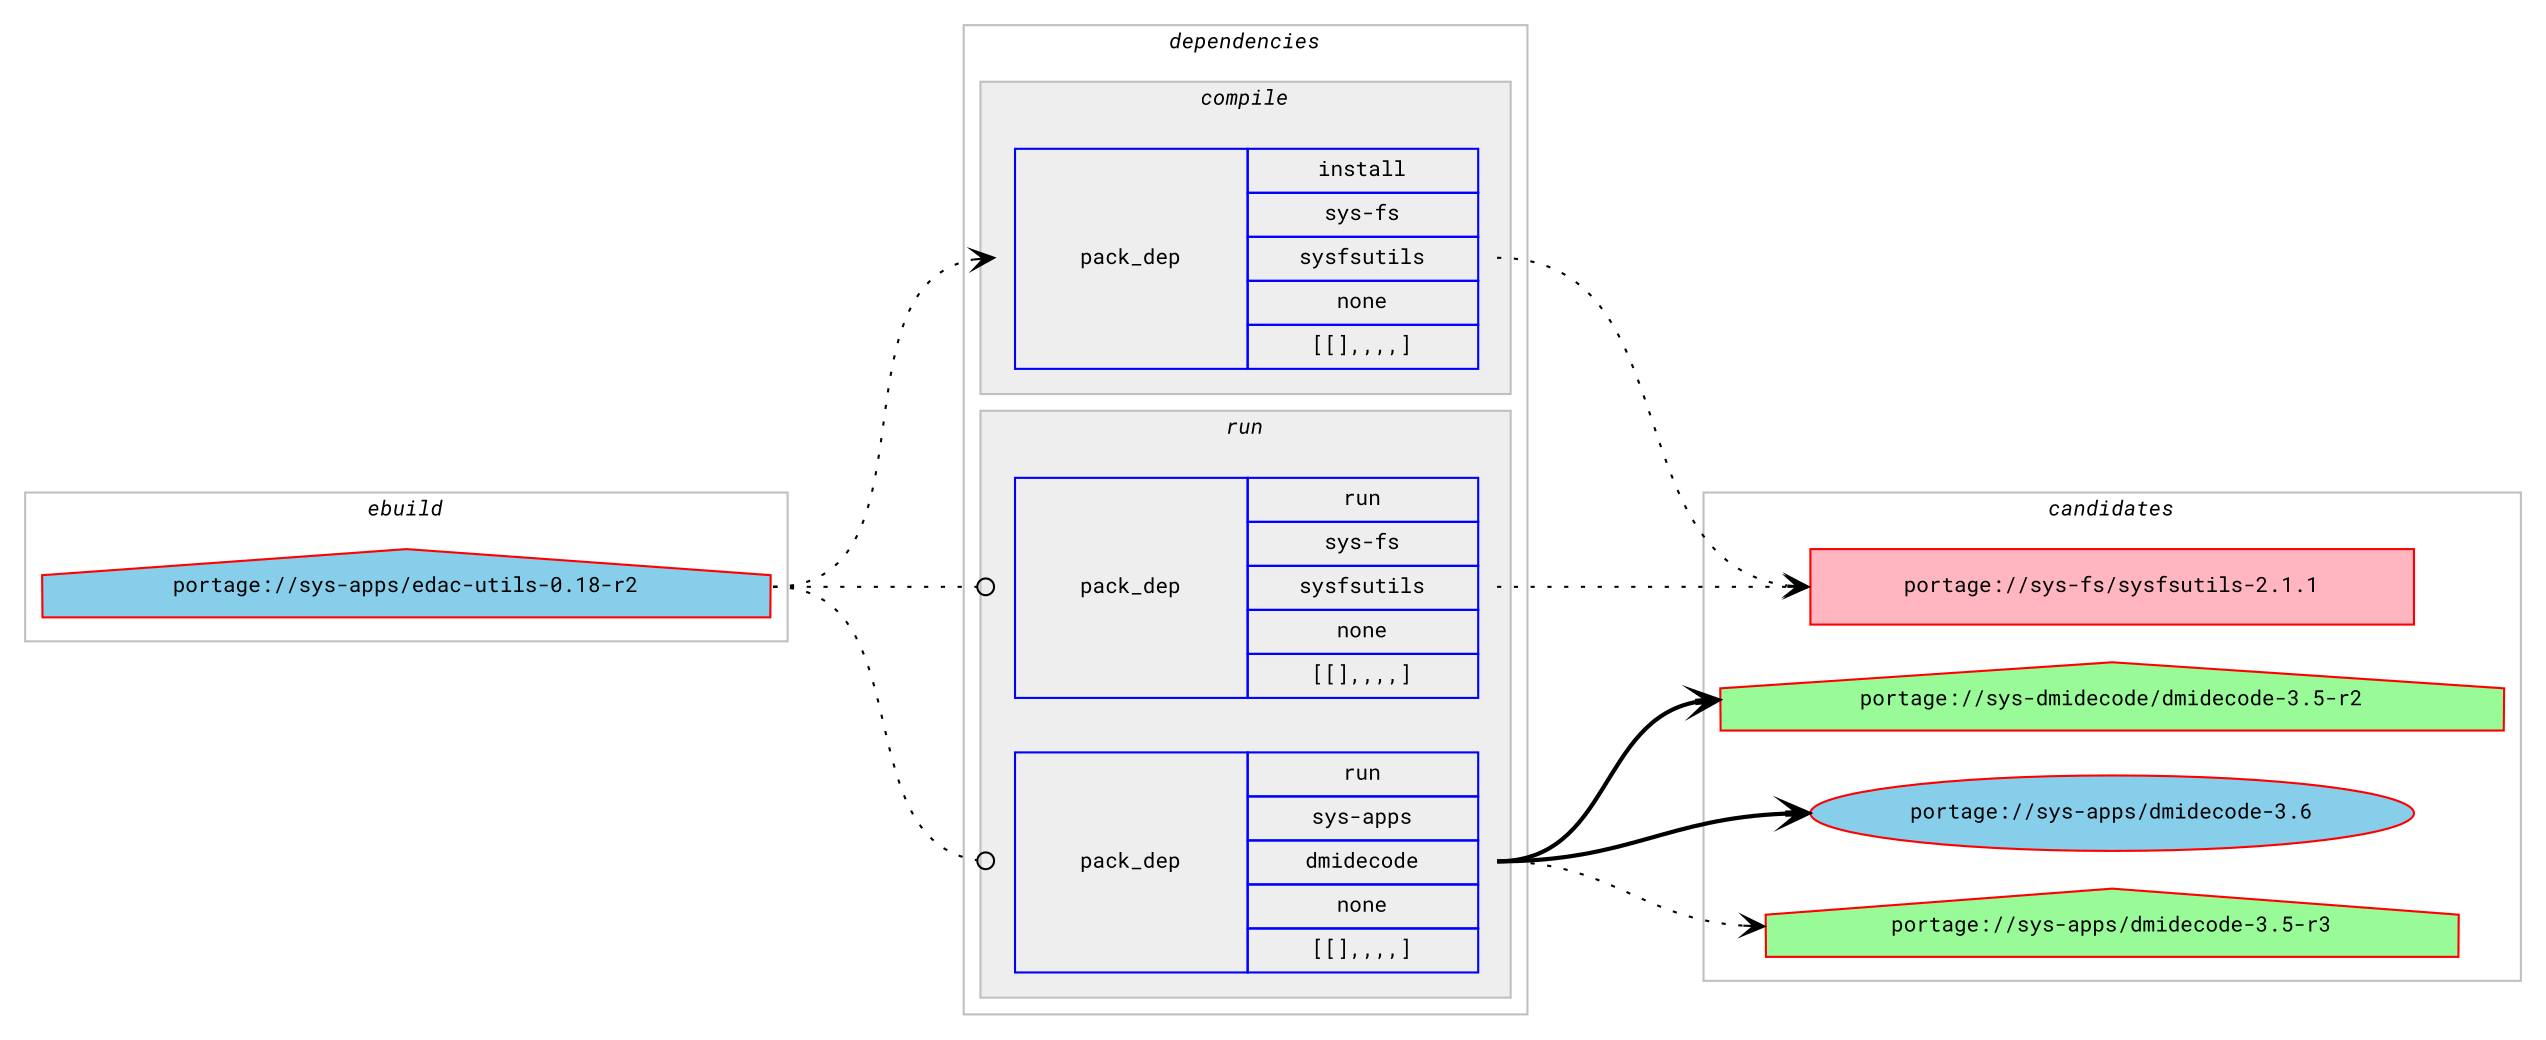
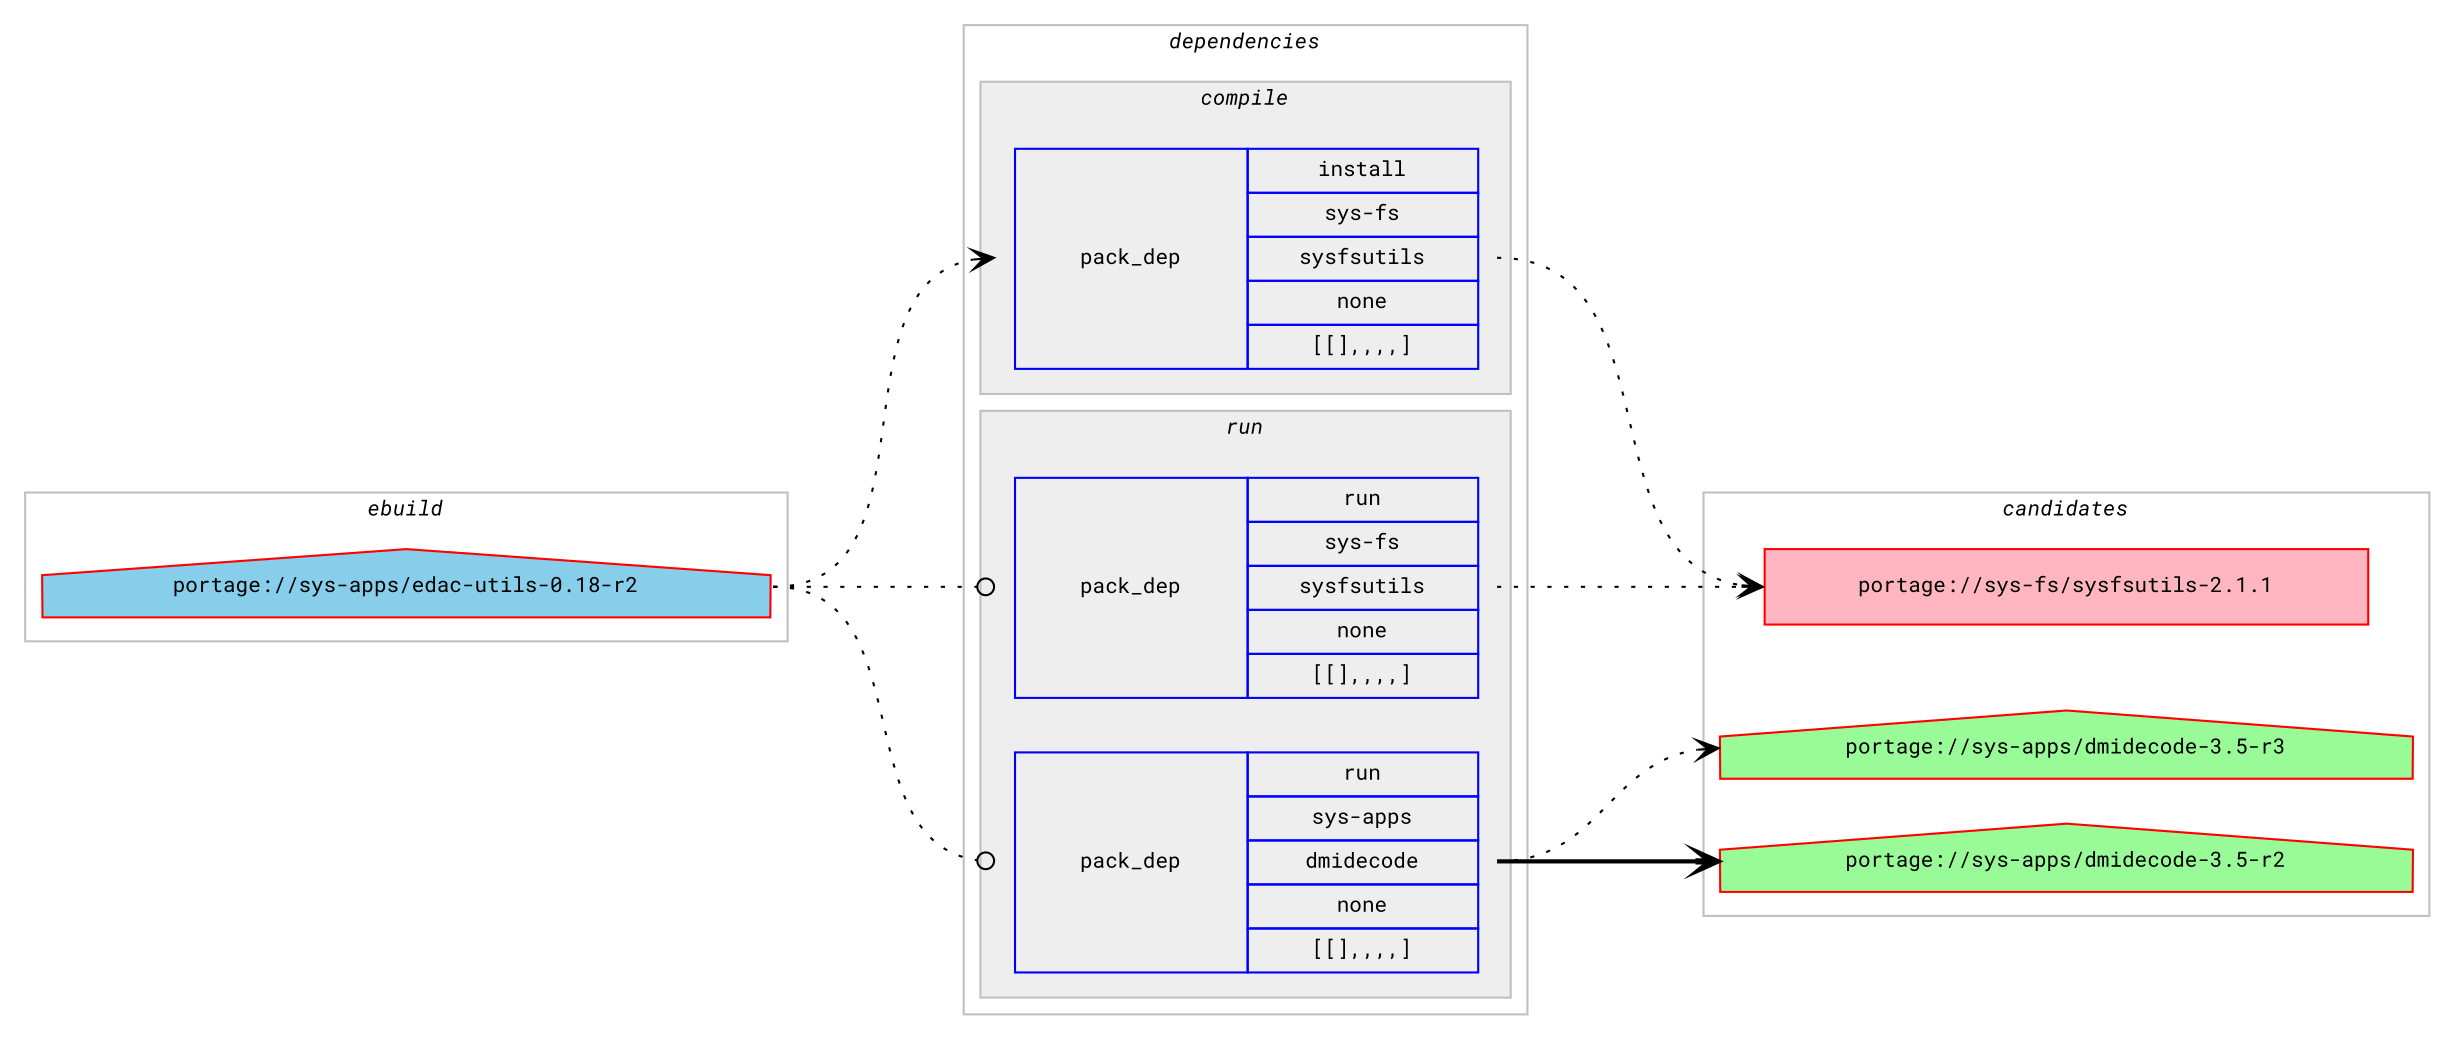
(2112, 700) -> (2066, 861)
(2112, 813) -> none
